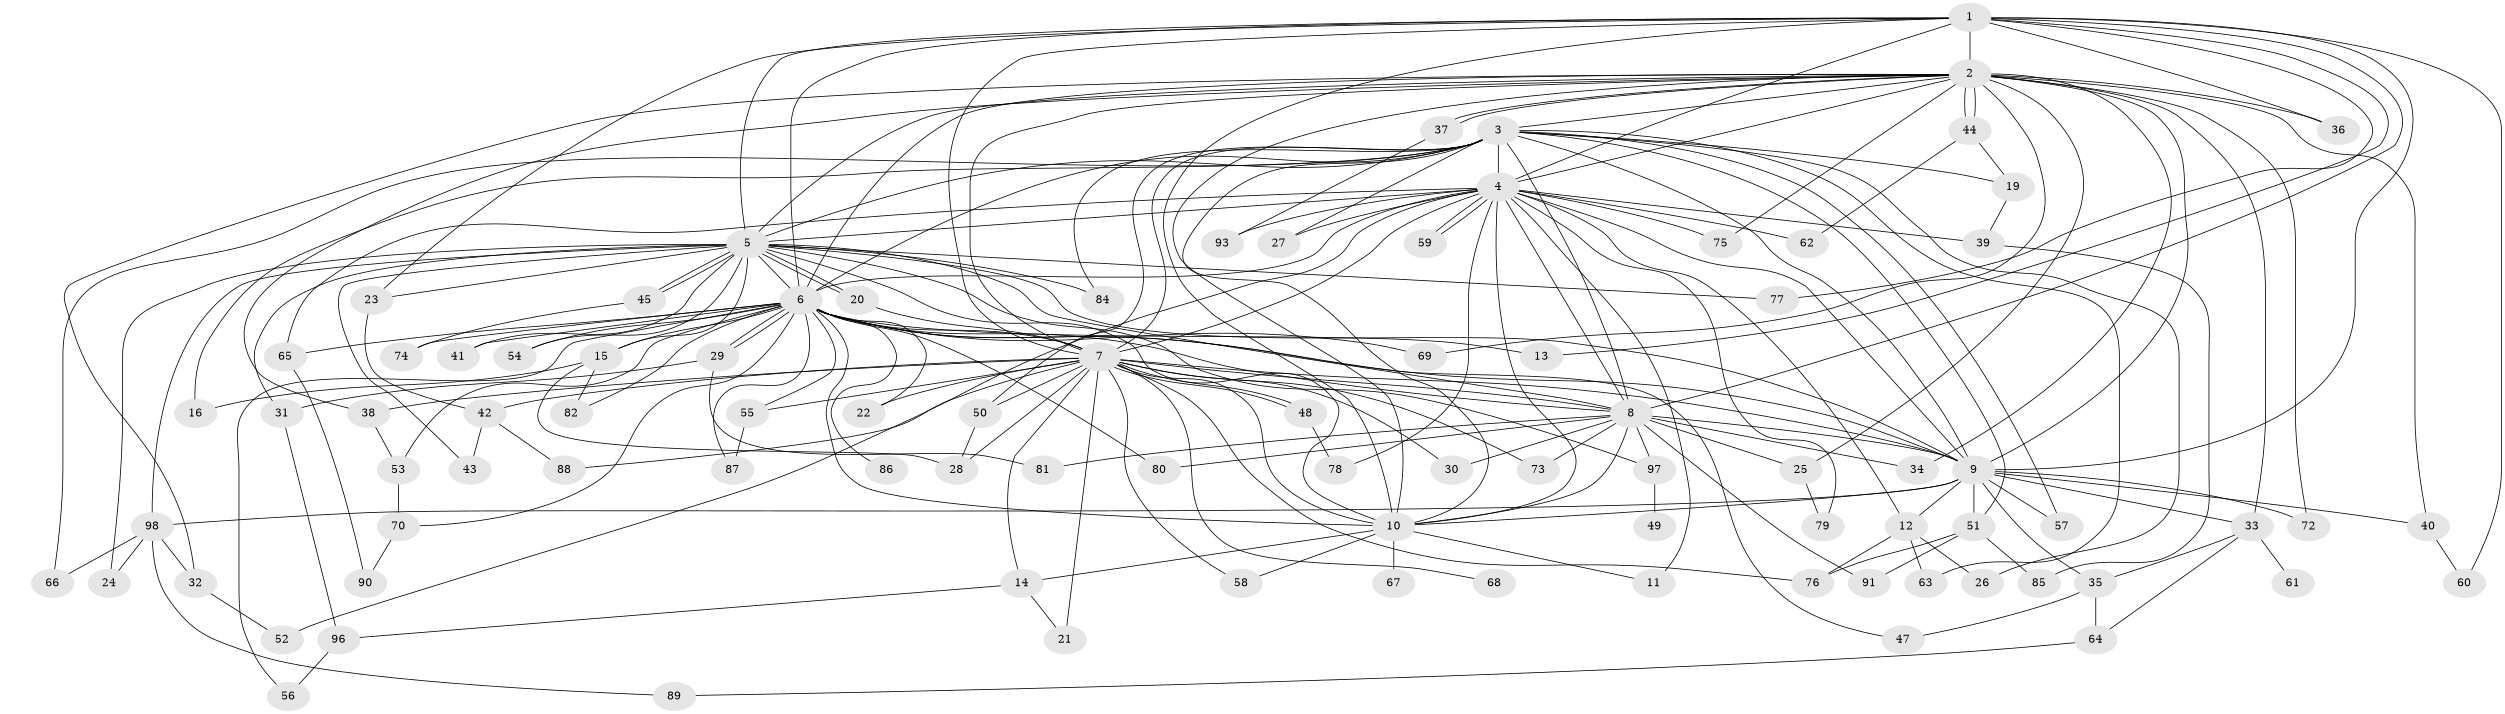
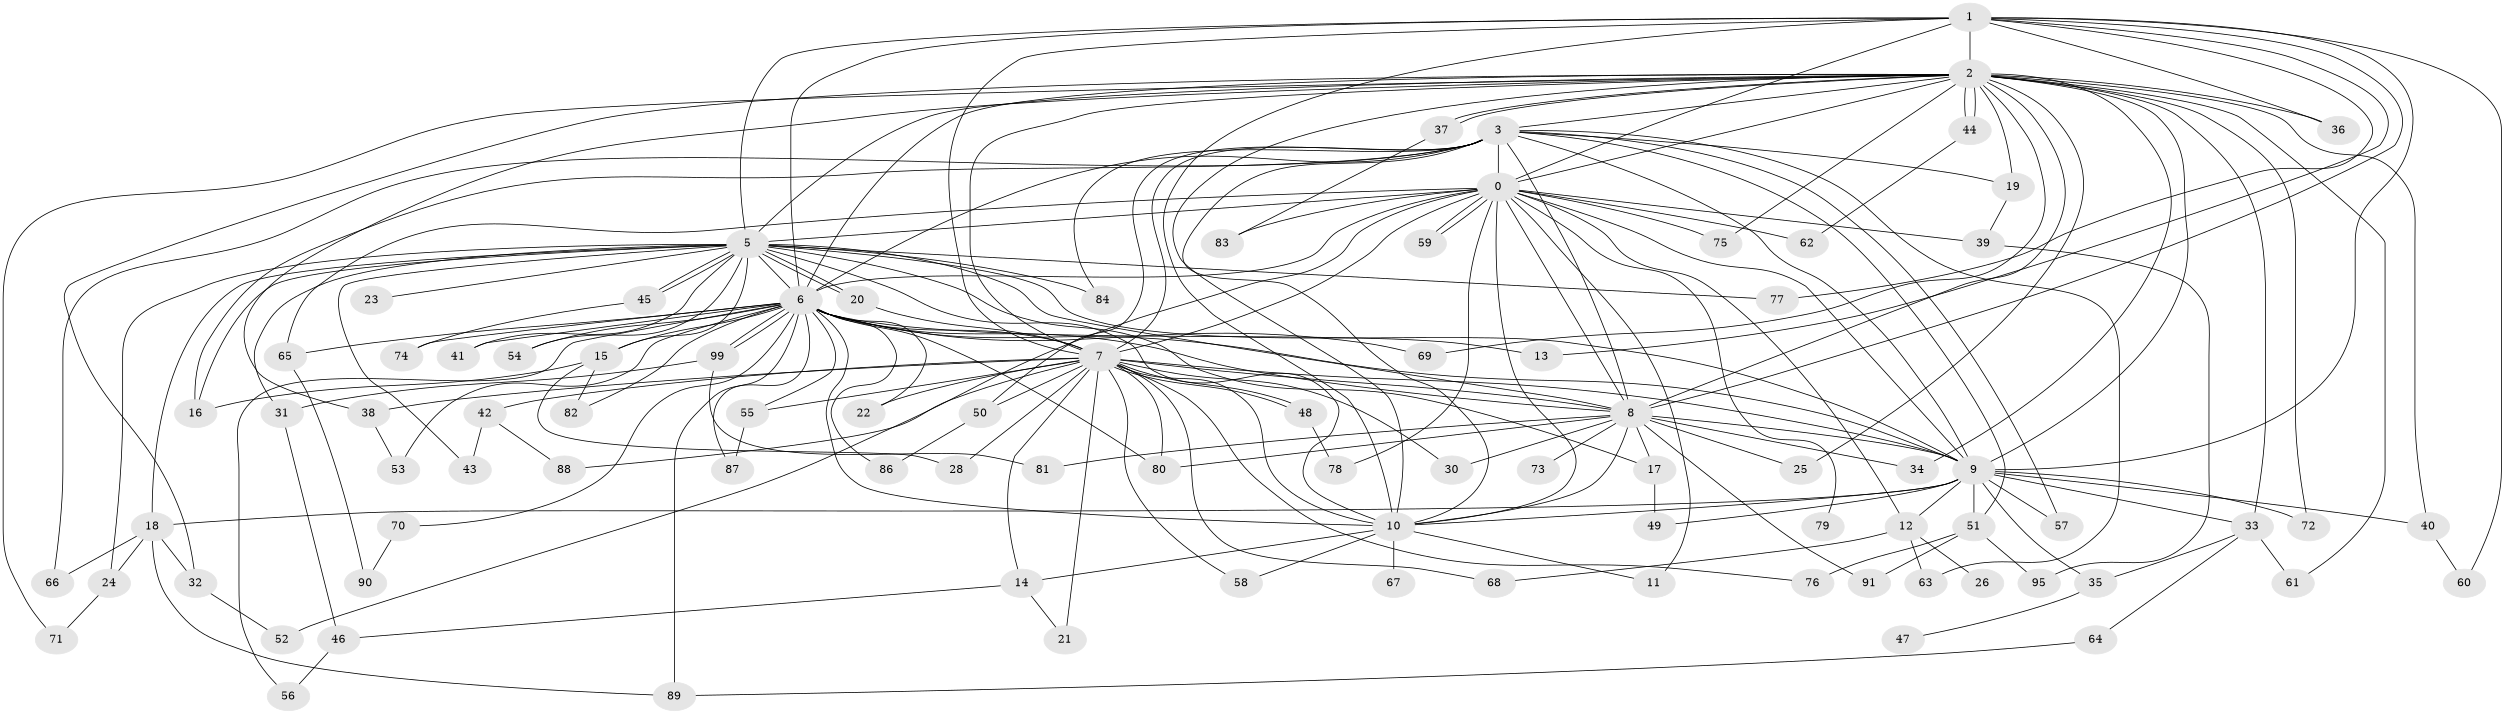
(765, 58) -> none
(1992, 159) -> (2002, 127)
(958, 179) -> (297, 278)
(1498, 187) -> (1498, 187)
none -> (2356, 213)
(1222, 244) -> (1222, 244)
(1279, 244) -> none
(1967, 263) -> none
none -> (1884, 315)
(718, 357) -> (718, 357)
(374, 372) -> none
(1410, 372) -> (674, 469)
(1358, 395) -> (1155, 402)
(968, 442) -> (934, 442)
(1655, 470) -> (1655, 470)
(1810, 493) -> none
(399, 498) -> none
none -> (1818, 507)
(153, 527) -> (153, 527)
(1860, 555) -> (1702, 560)
(2039, 583) -> (2039, 583)
(2096, 612) -> none
none -> (57, 640)
(339, 640) -> (339, 640)
